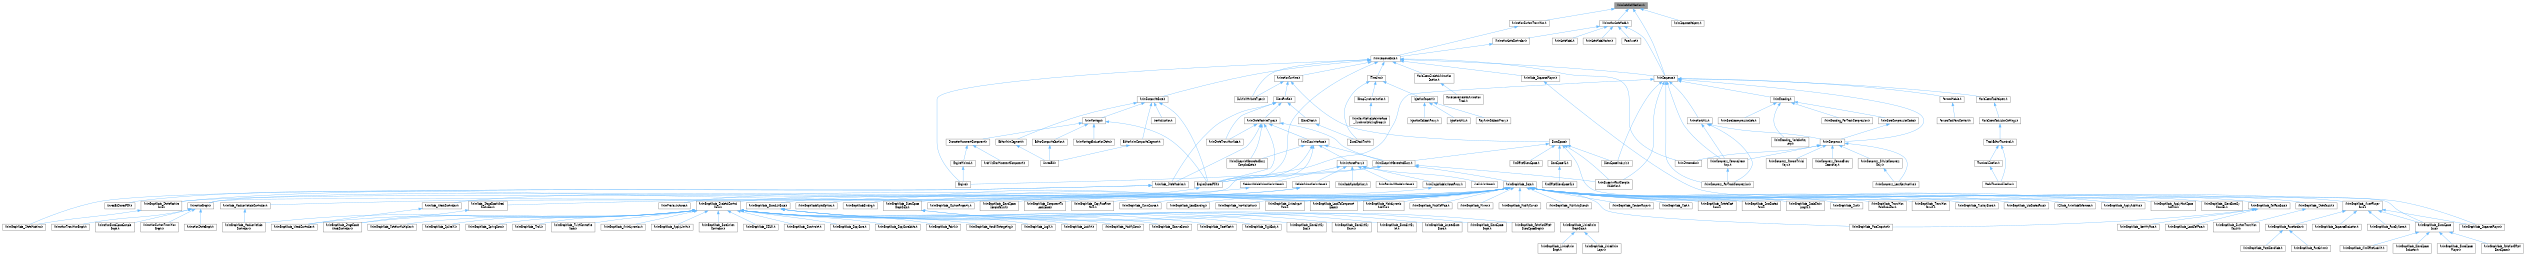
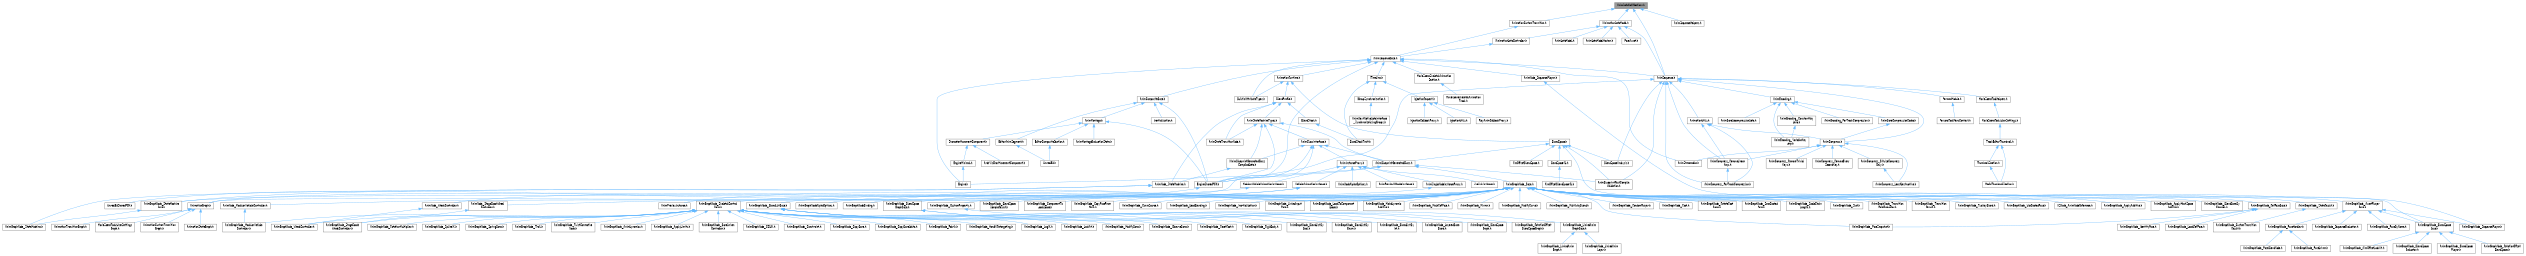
none -> (1797, 121)
(1142, 142) -> none
(1222, 159) -> (1209, 174)
none -> (1383, 212)
(115, 227) -> (115, 227)
